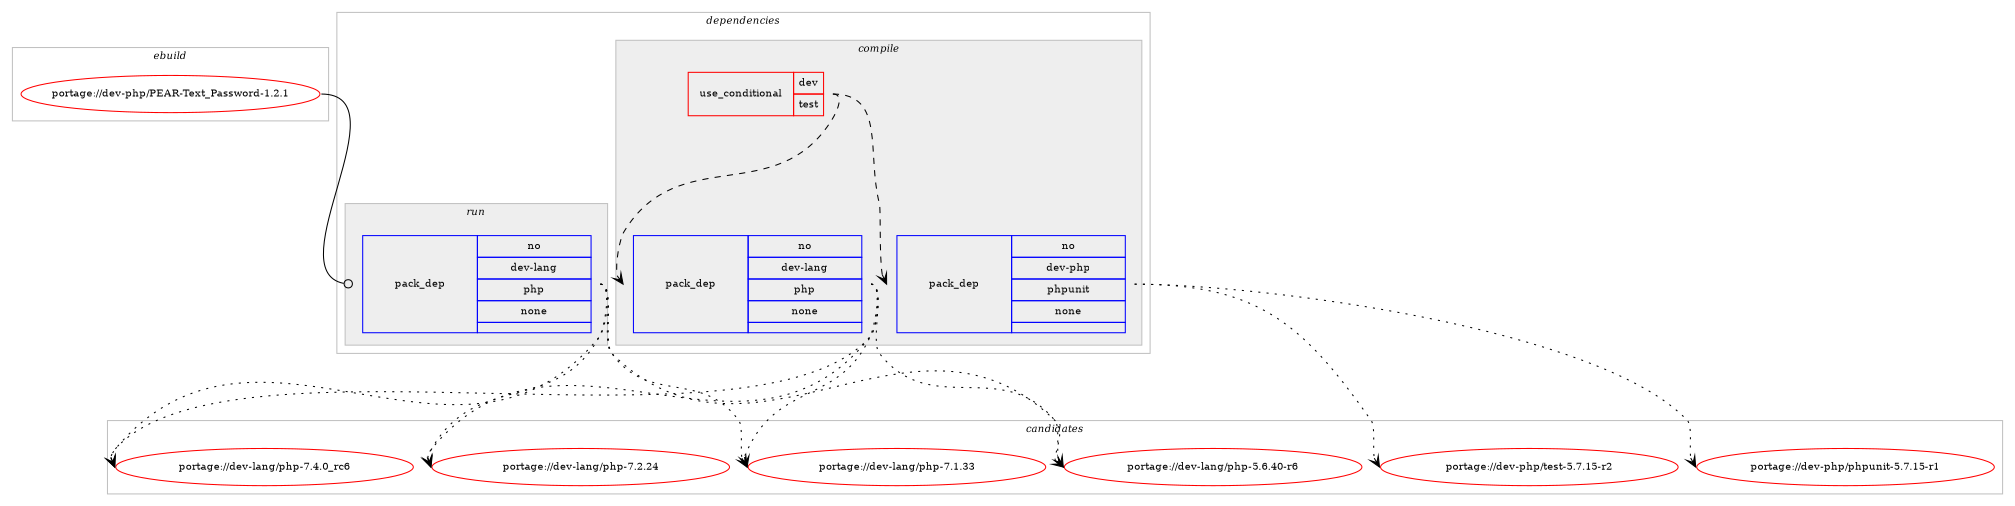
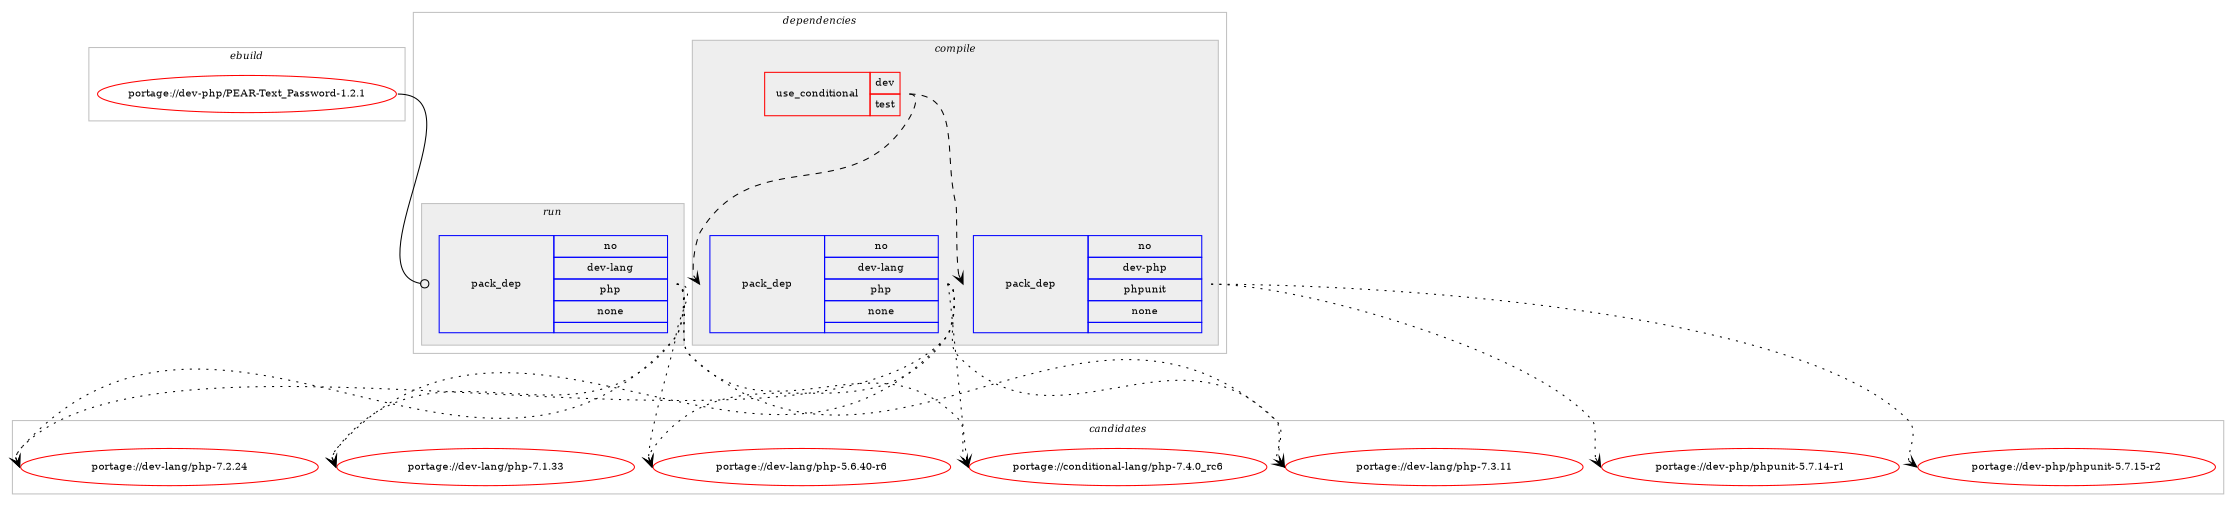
(265, 467) -> (1118, 467)
none -> (1434, 467)
(1529, 467) -> (2067, 467)
(1846, 467) -> (1750, 467)
